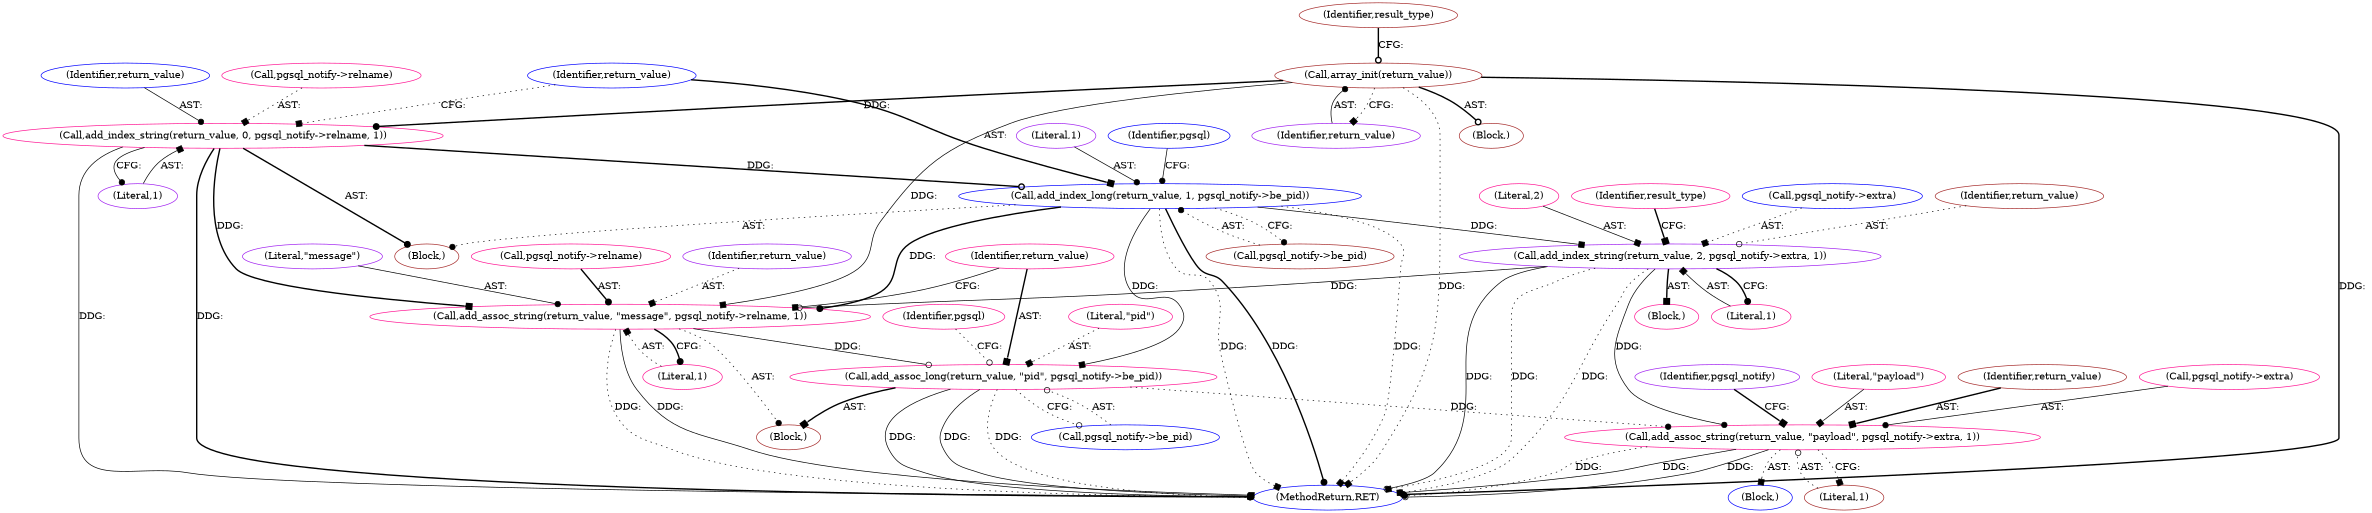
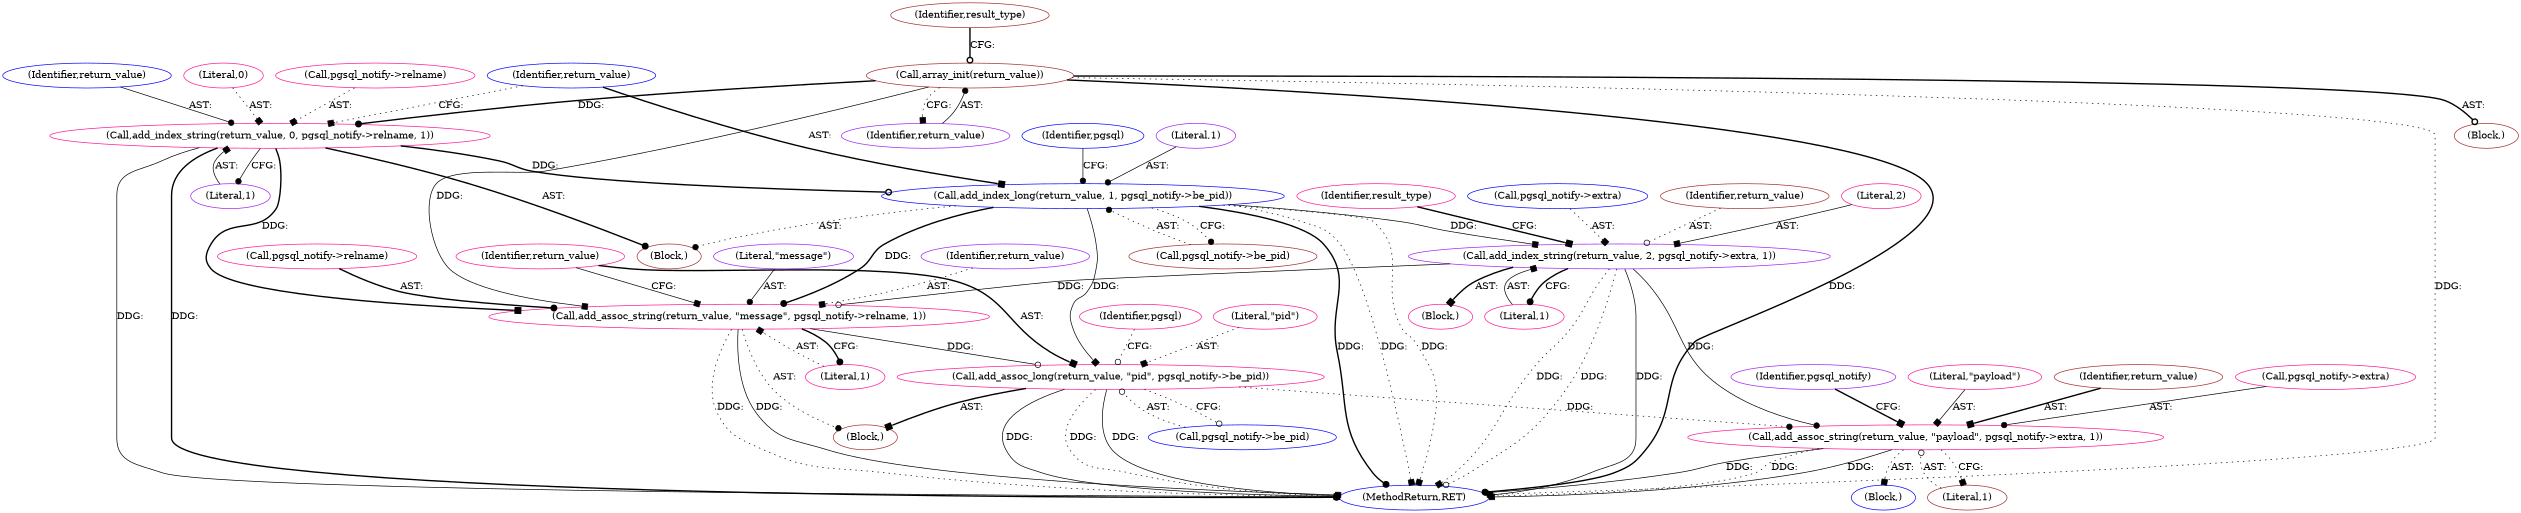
none -> (224, 76)
